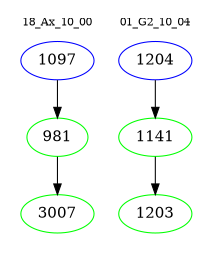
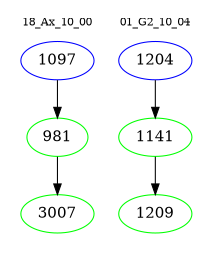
(155, 214) -> (155, 214)
